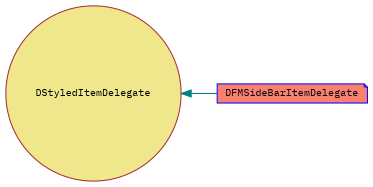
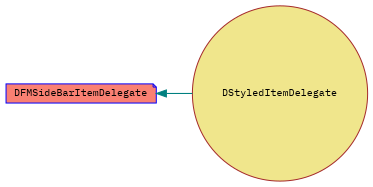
(204, 93) -> (179, 93)
